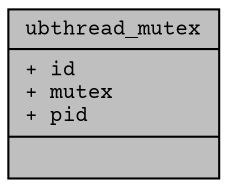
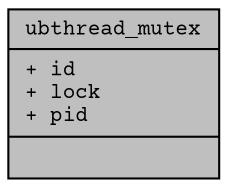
(70, 92) -> (64, 92)
